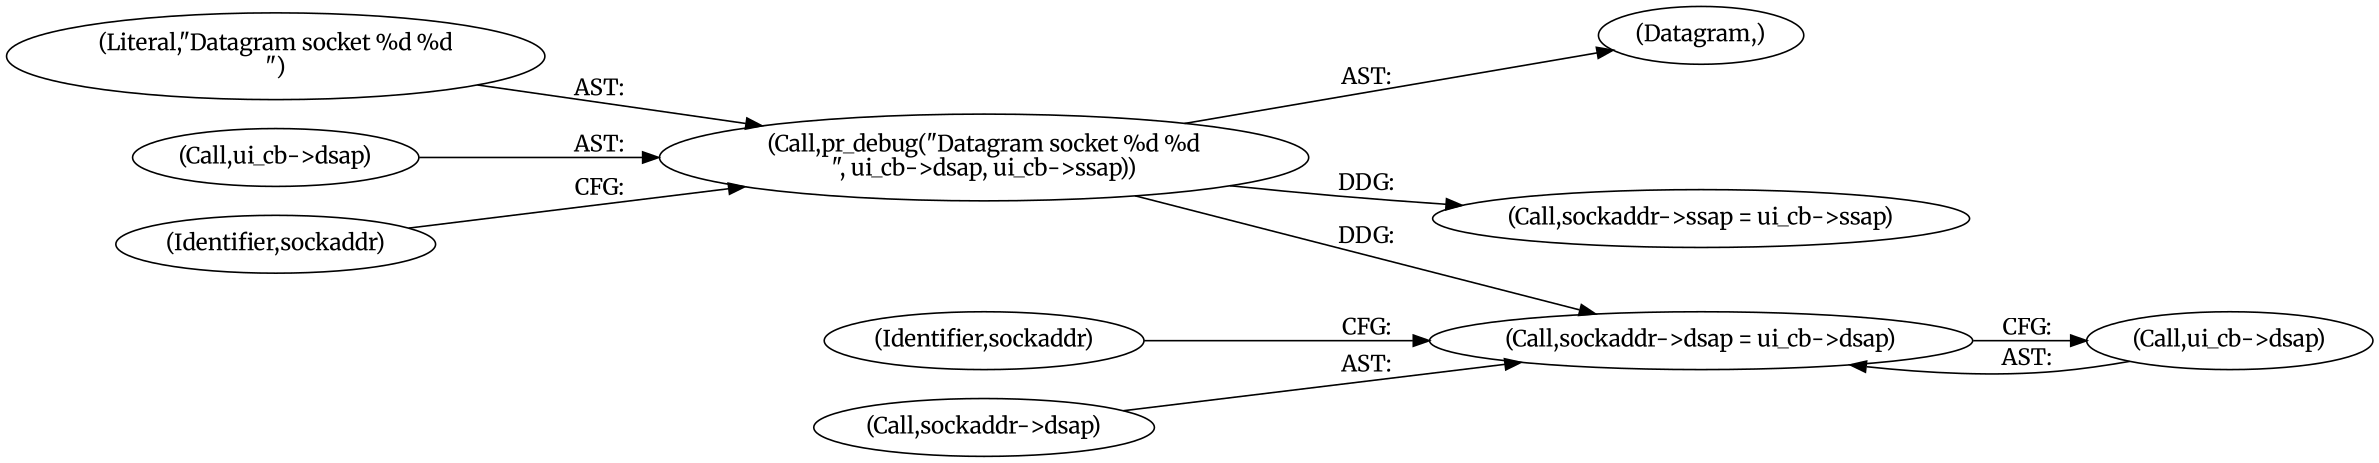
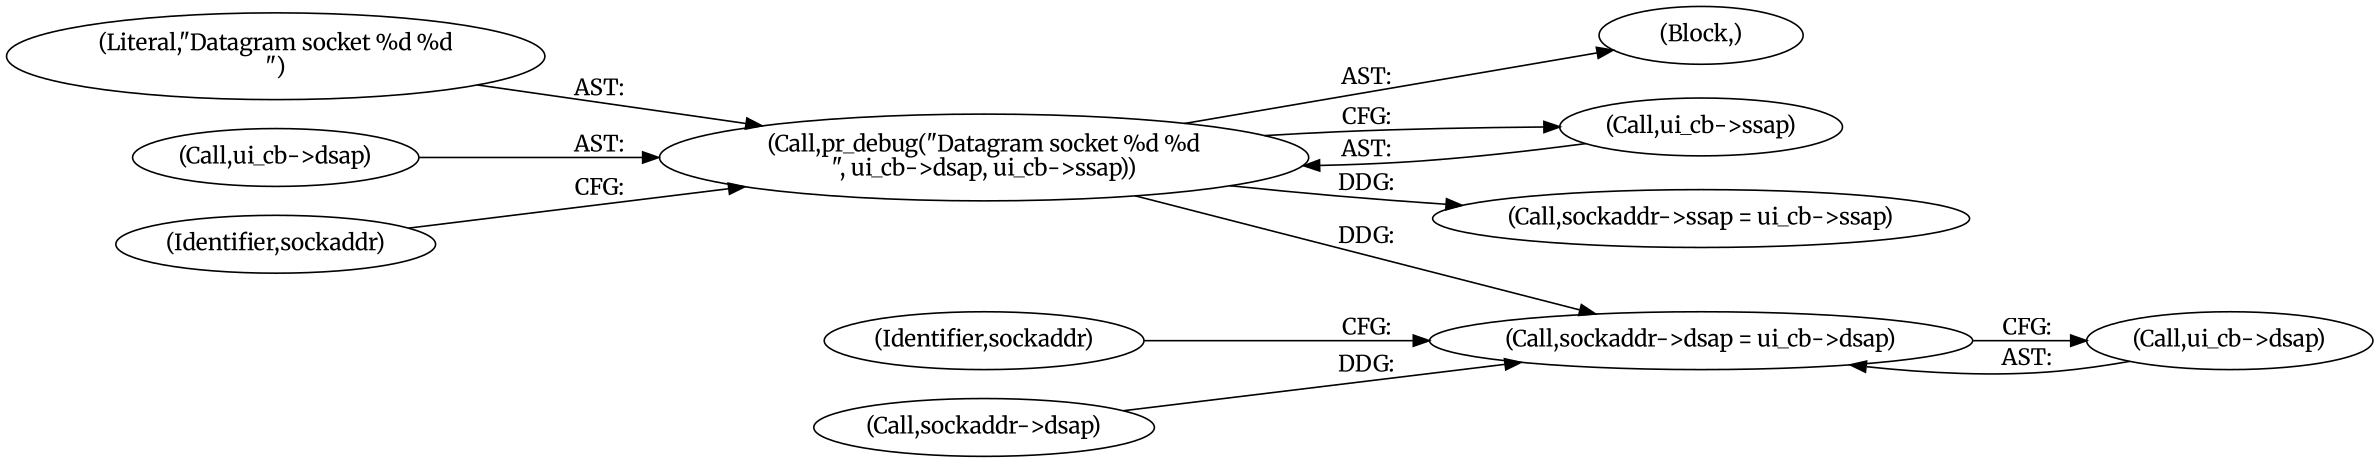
(1701, 35) -> (1701, 35)
none -> (1701, 127)
(1369, 366) -> (1369, 366)
